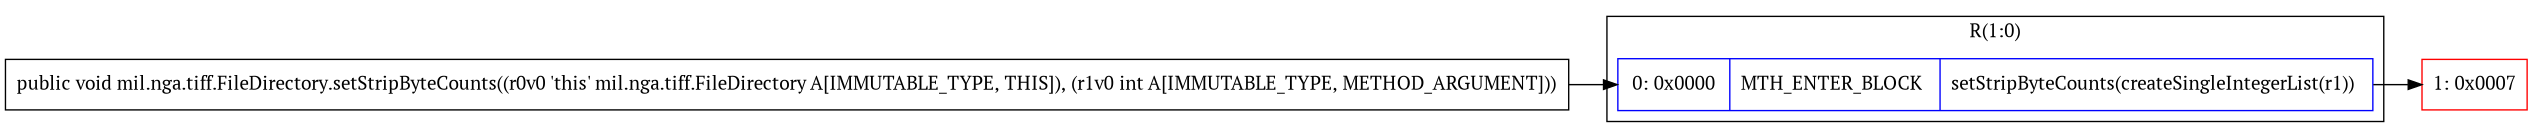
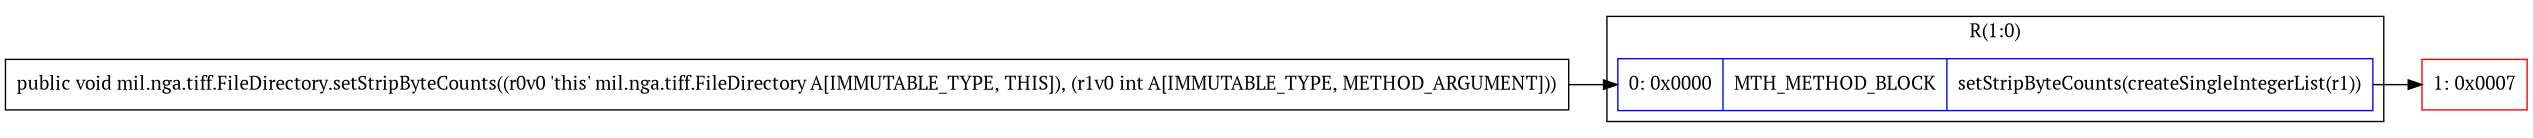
(1832, 84) -> (1835, 84)
